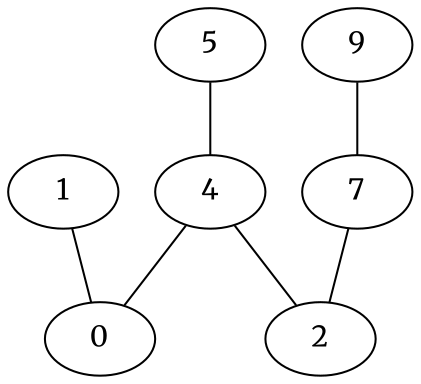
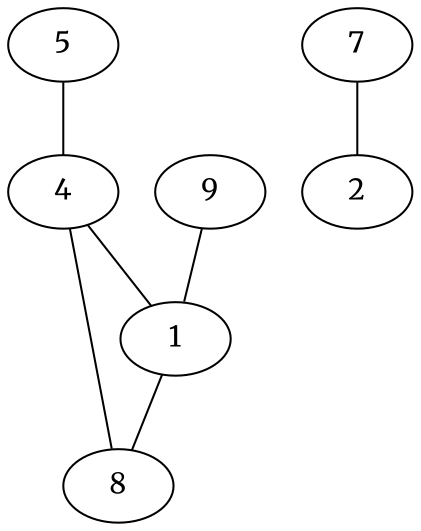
(357, 119) -> (193, 265)
(265, 265) -> (119, 265)
(100, 339) -> (118, 486)
